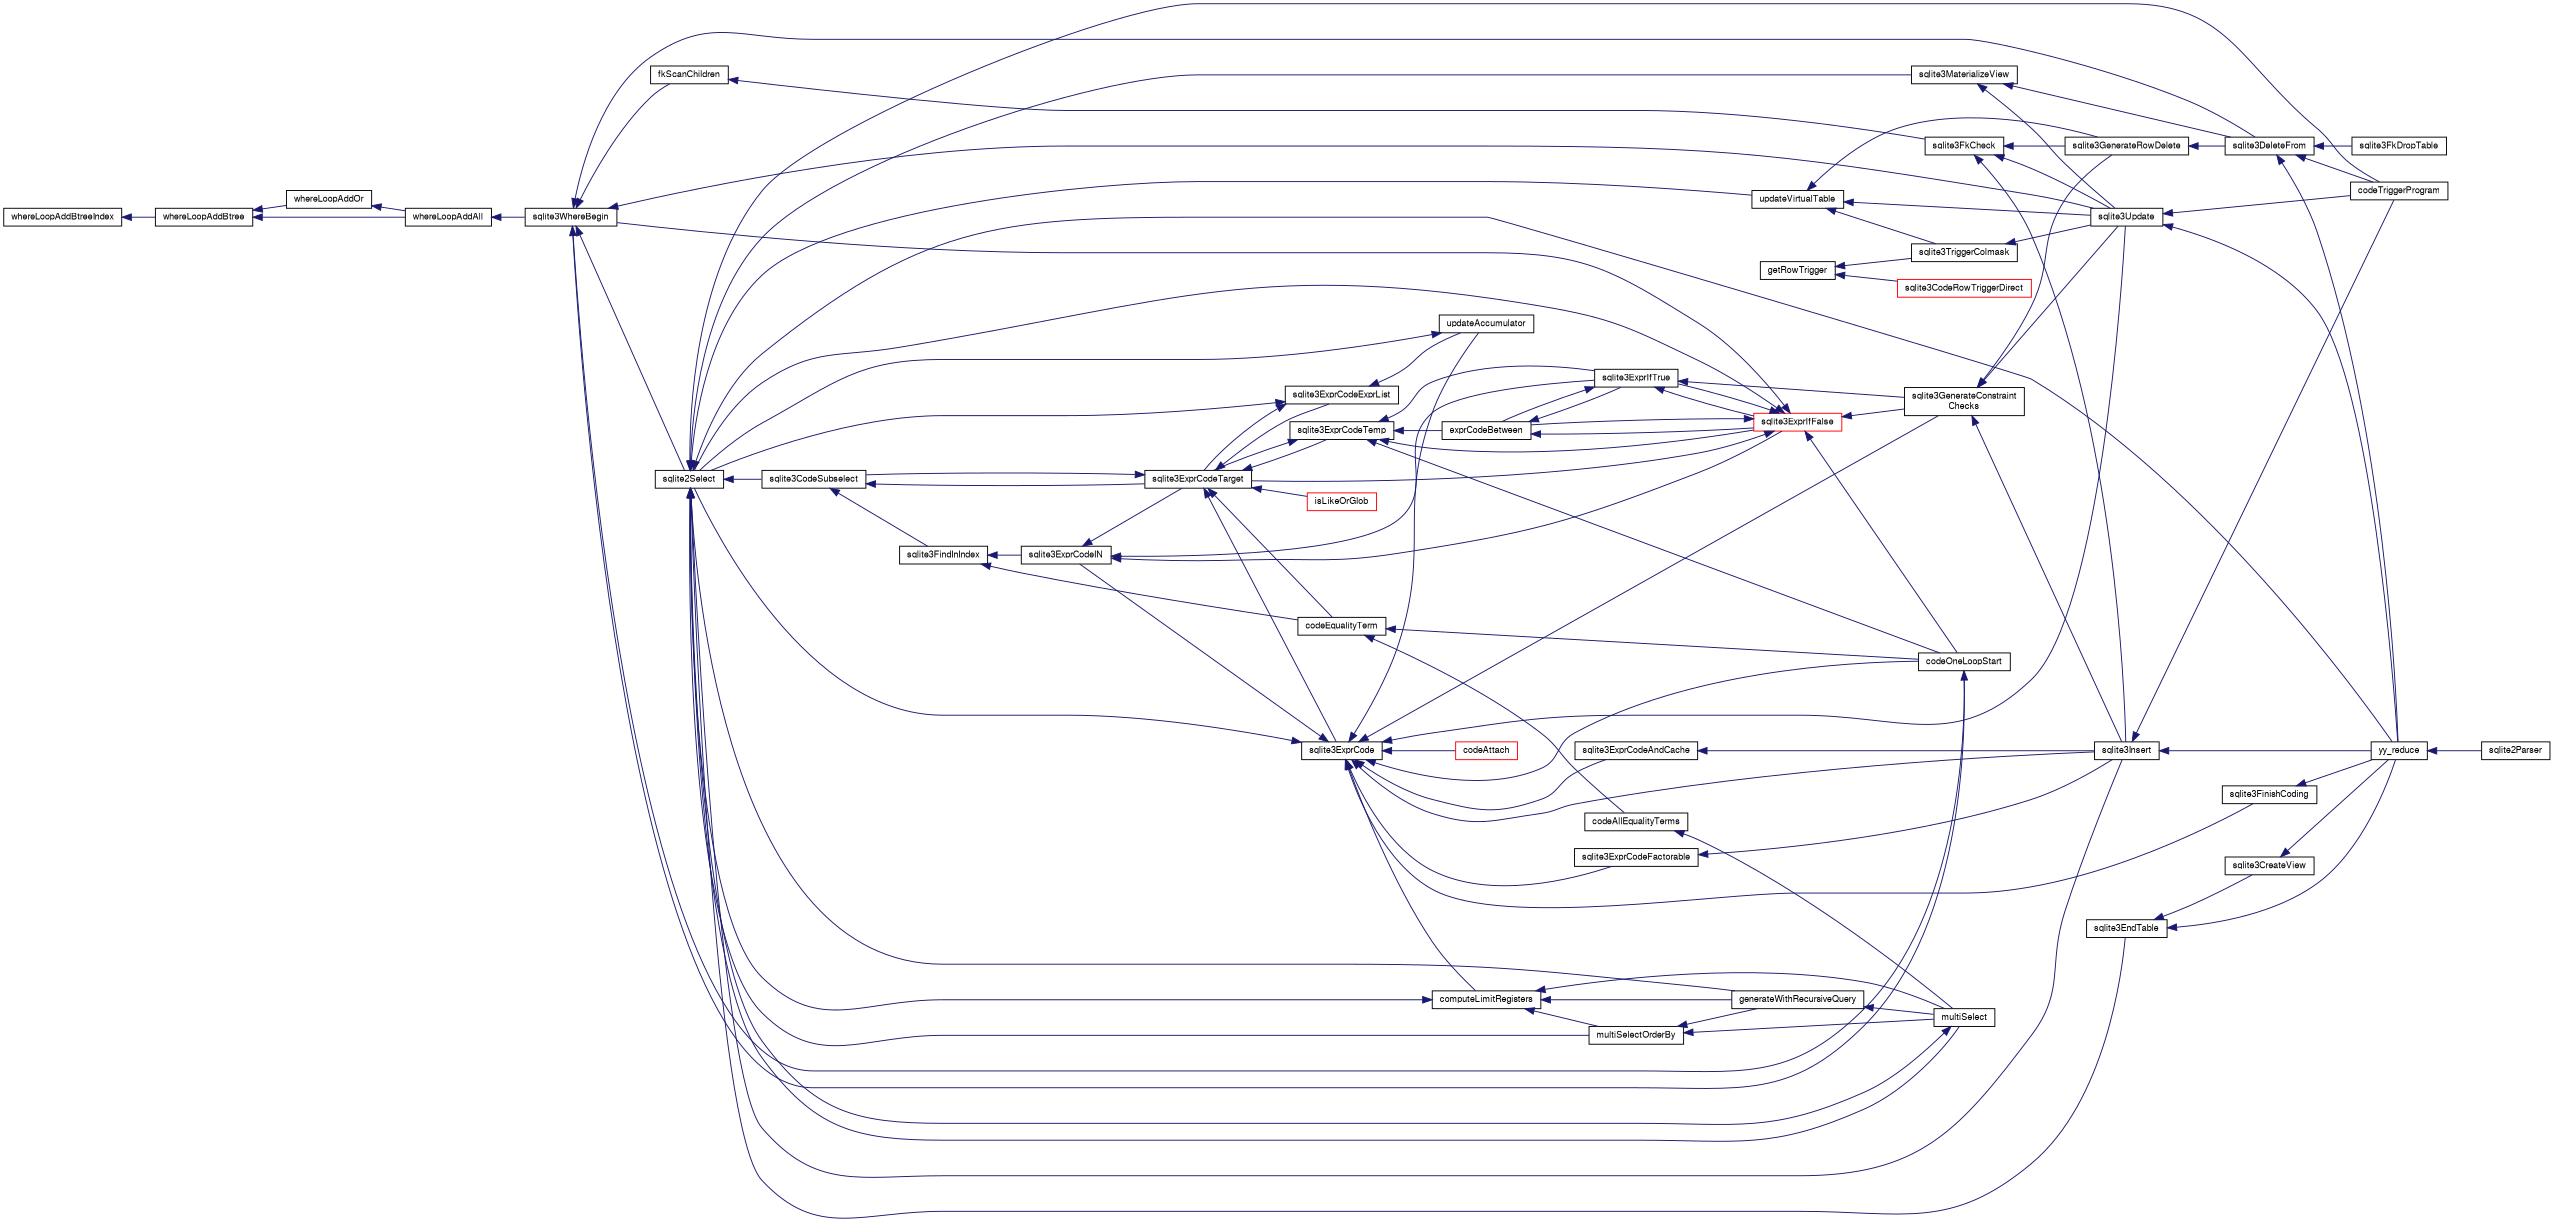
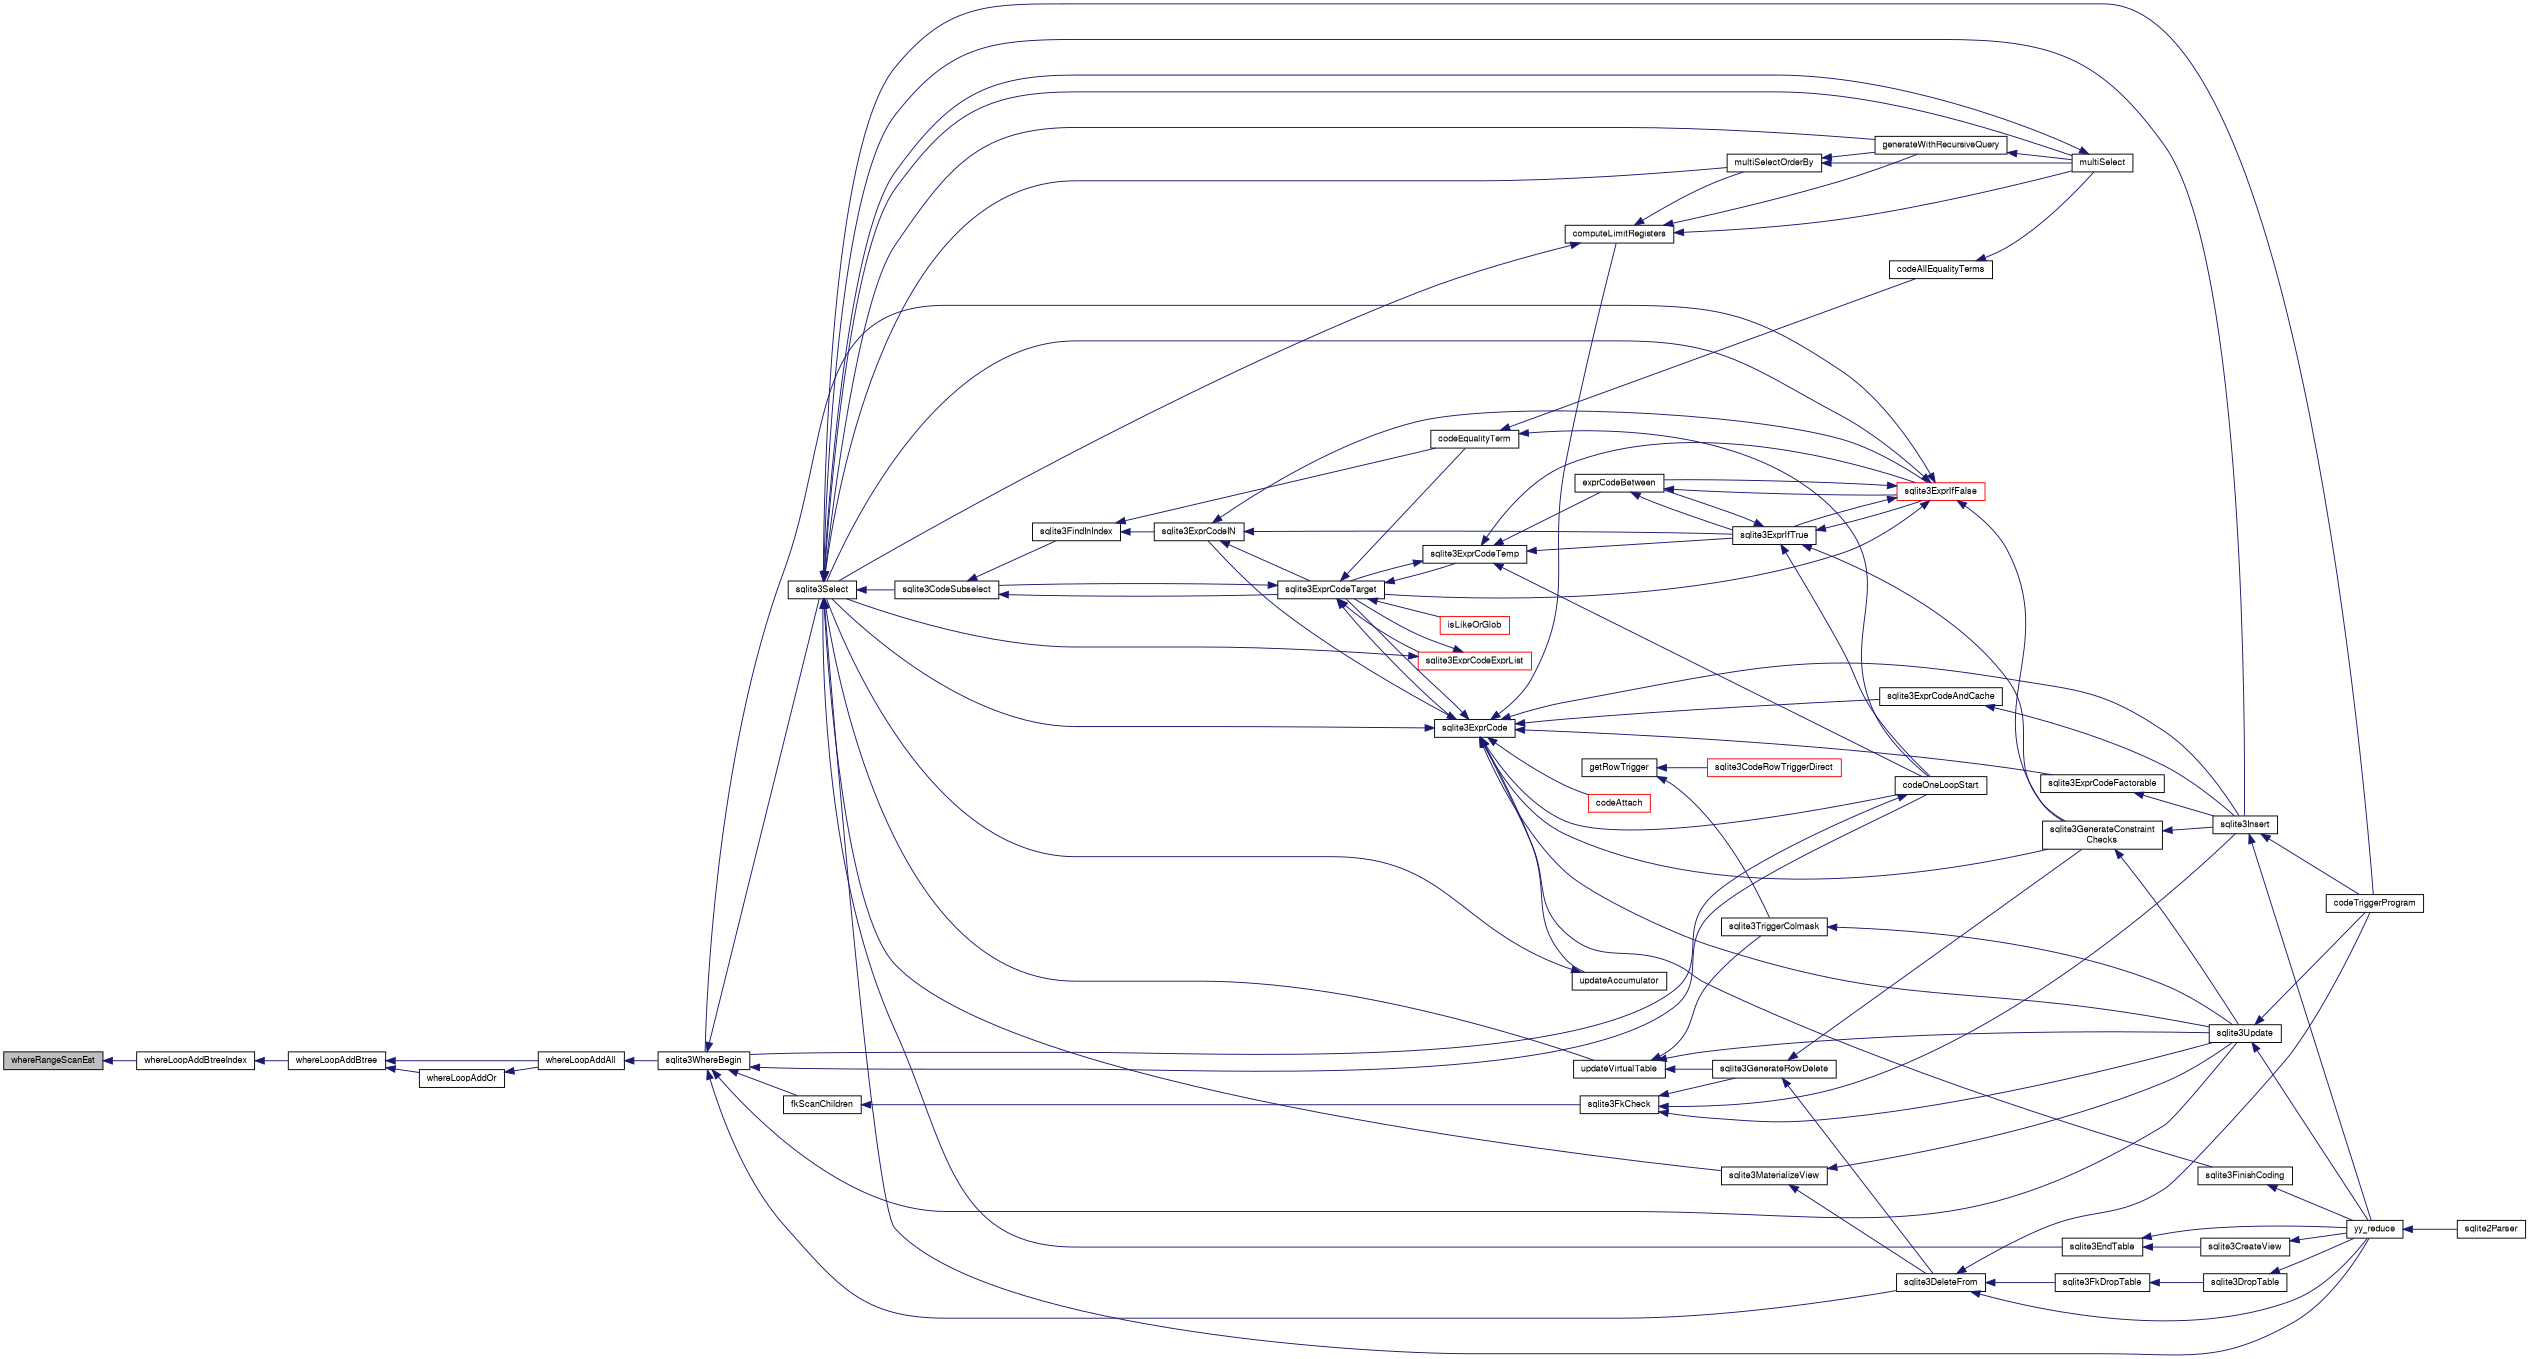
(2046, 250) -> (1939, 952)
(1419, 356) -> none
(1342, 395) -> (1475, 661)
(689, 479) -> (822, 590)
(1884, 546) -> (1852, 669)
none -> (1409, 662)
none -> (53, 1061)
none -> (2245, 1283)
